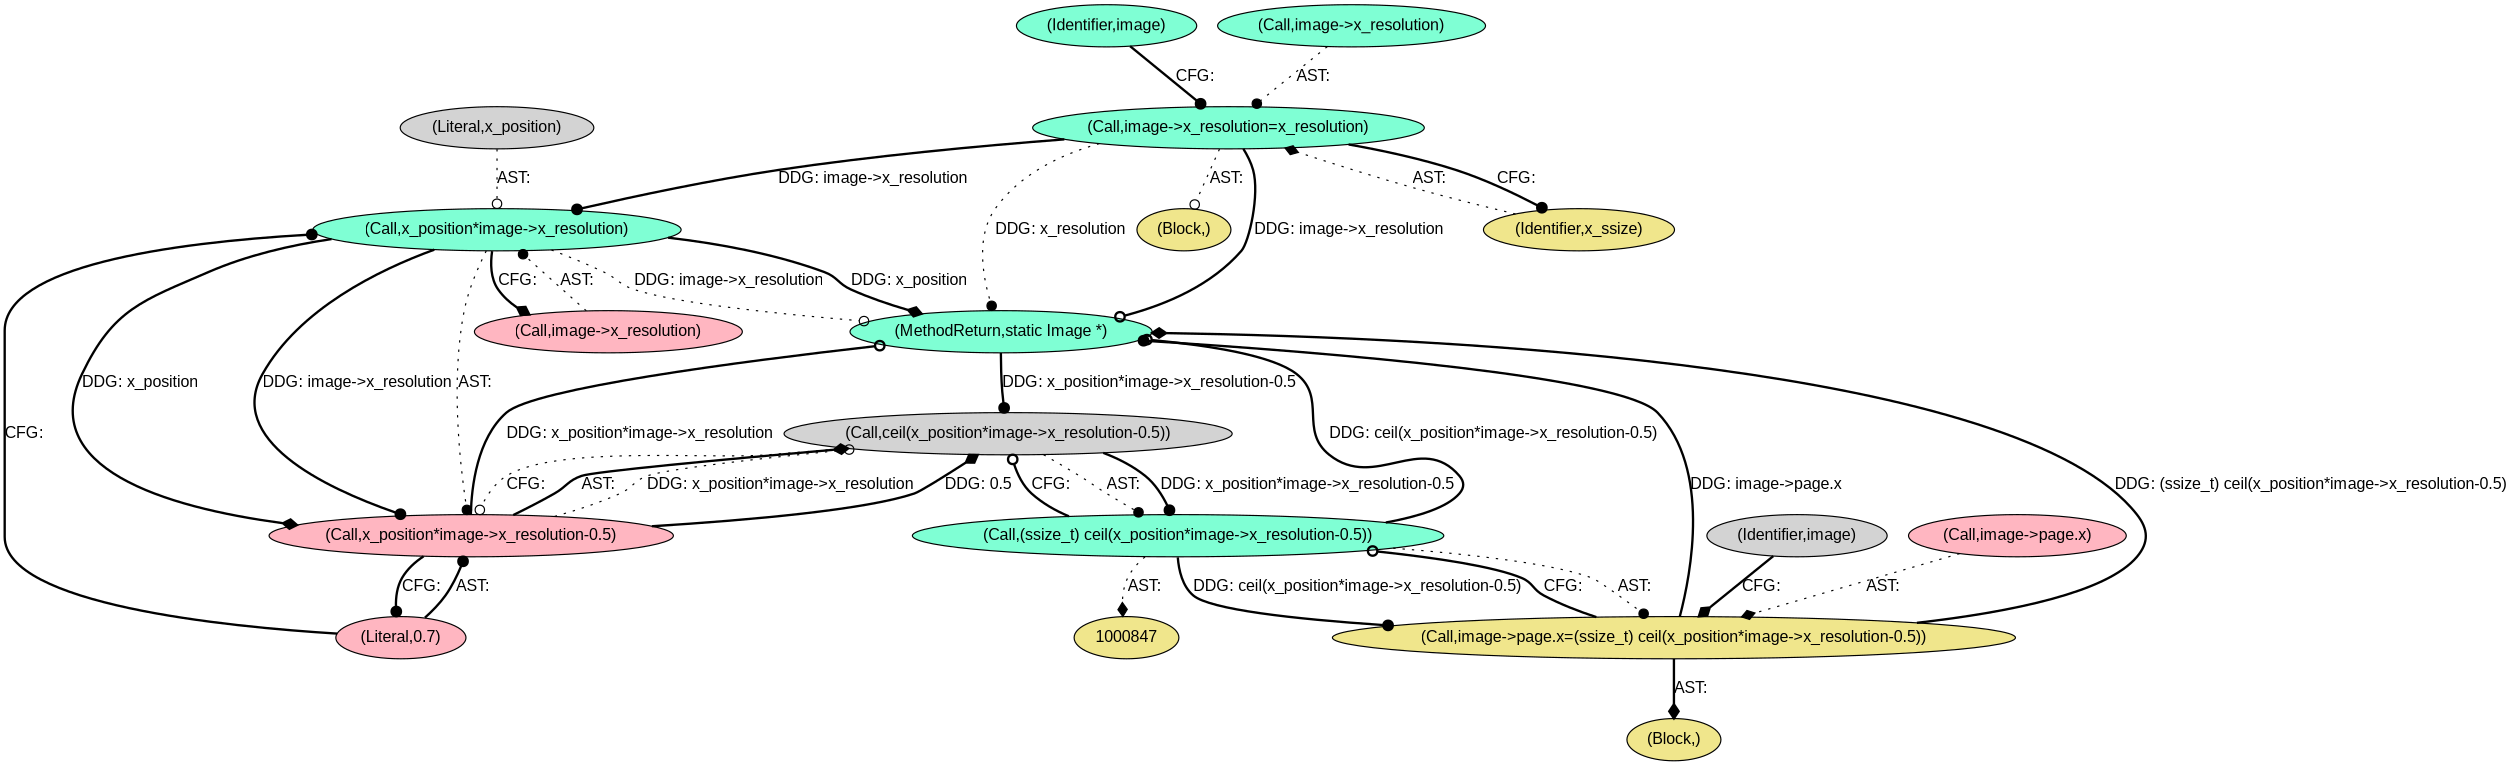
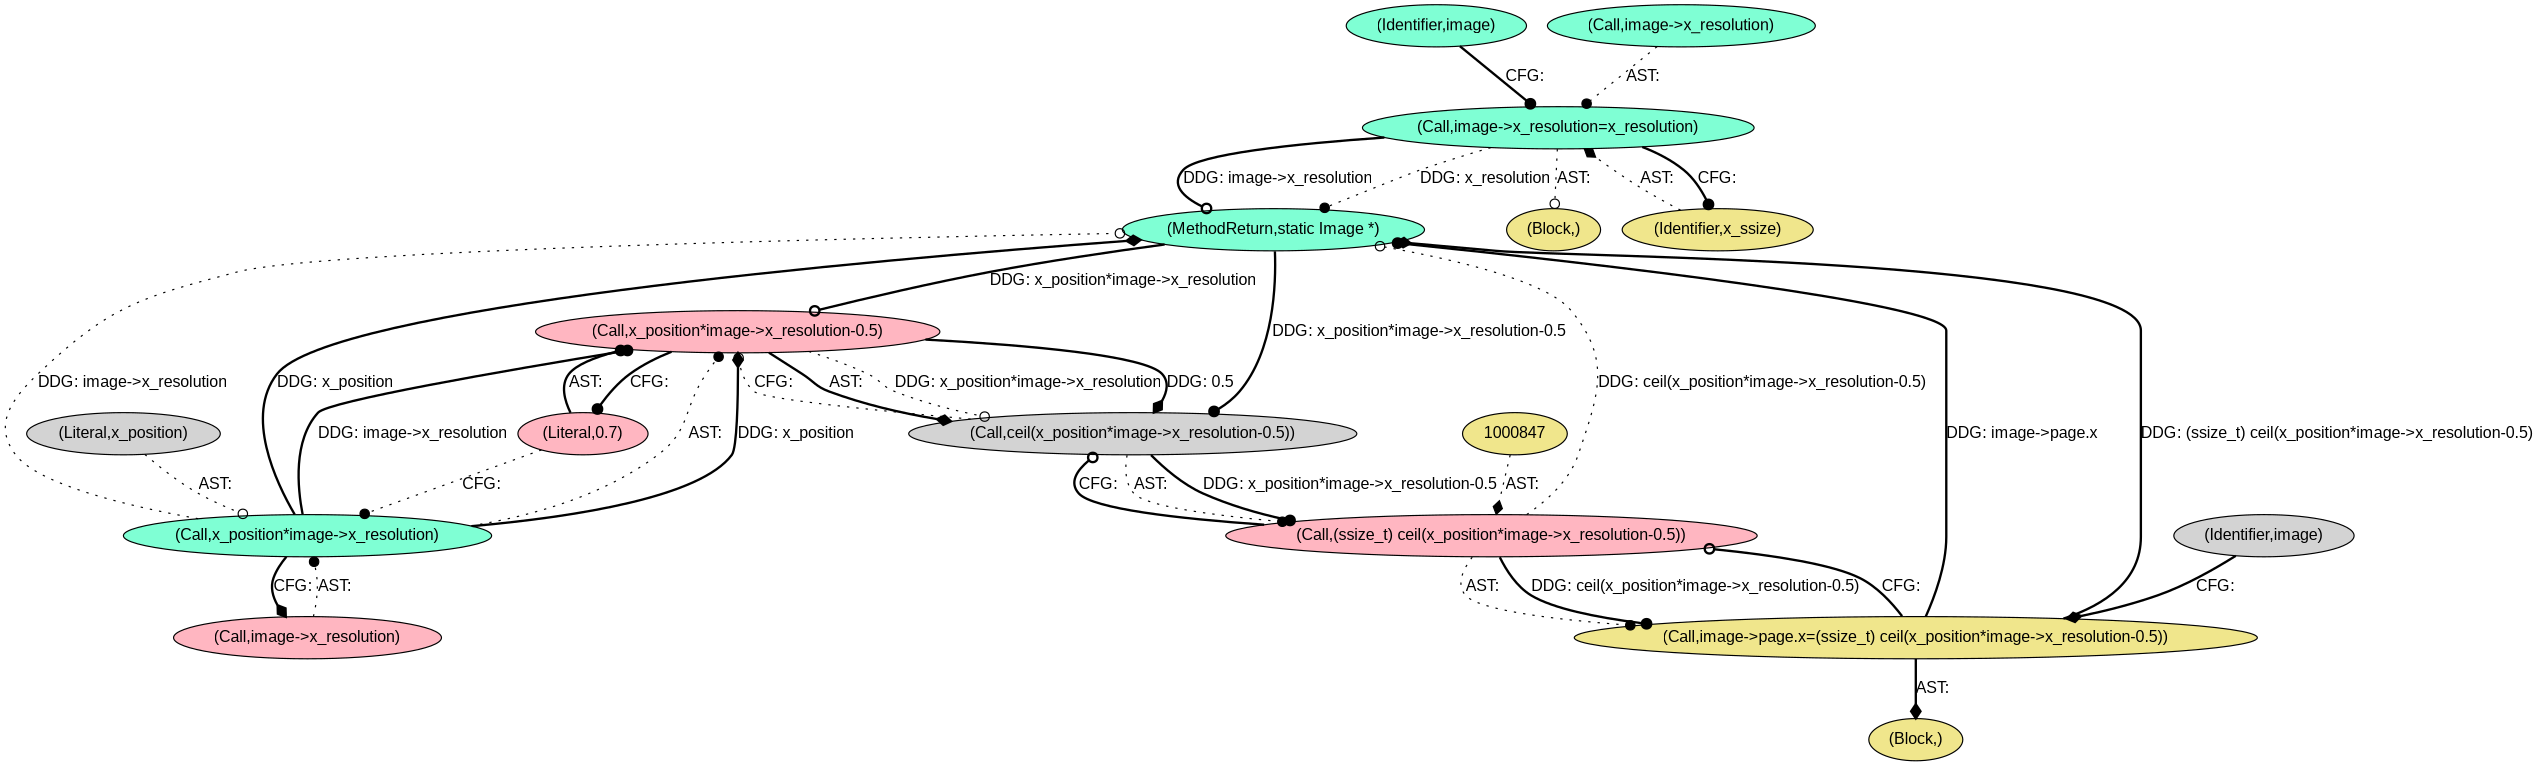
(822, 164) -> none
(634, 379) -> (991, 272)
(5, 448) -> (455, 481)
(1329, 454) -> (1581, 325)
(1178, 536) -> (1491, 536)
(2017, 536) -> none
(1128, 577) -> (1505, 478)
